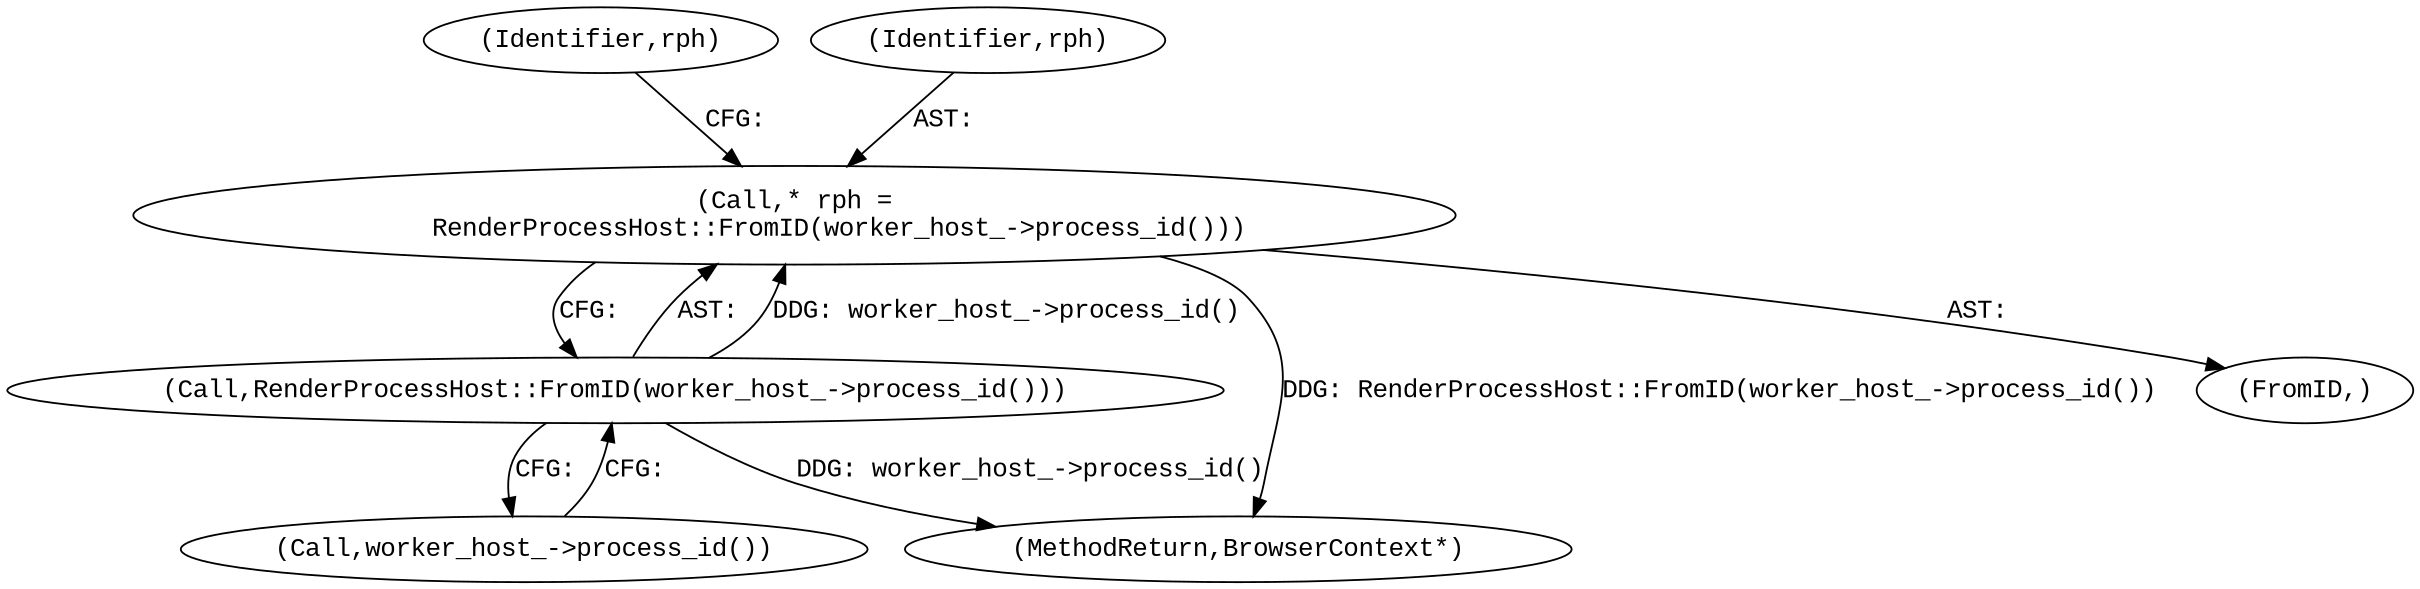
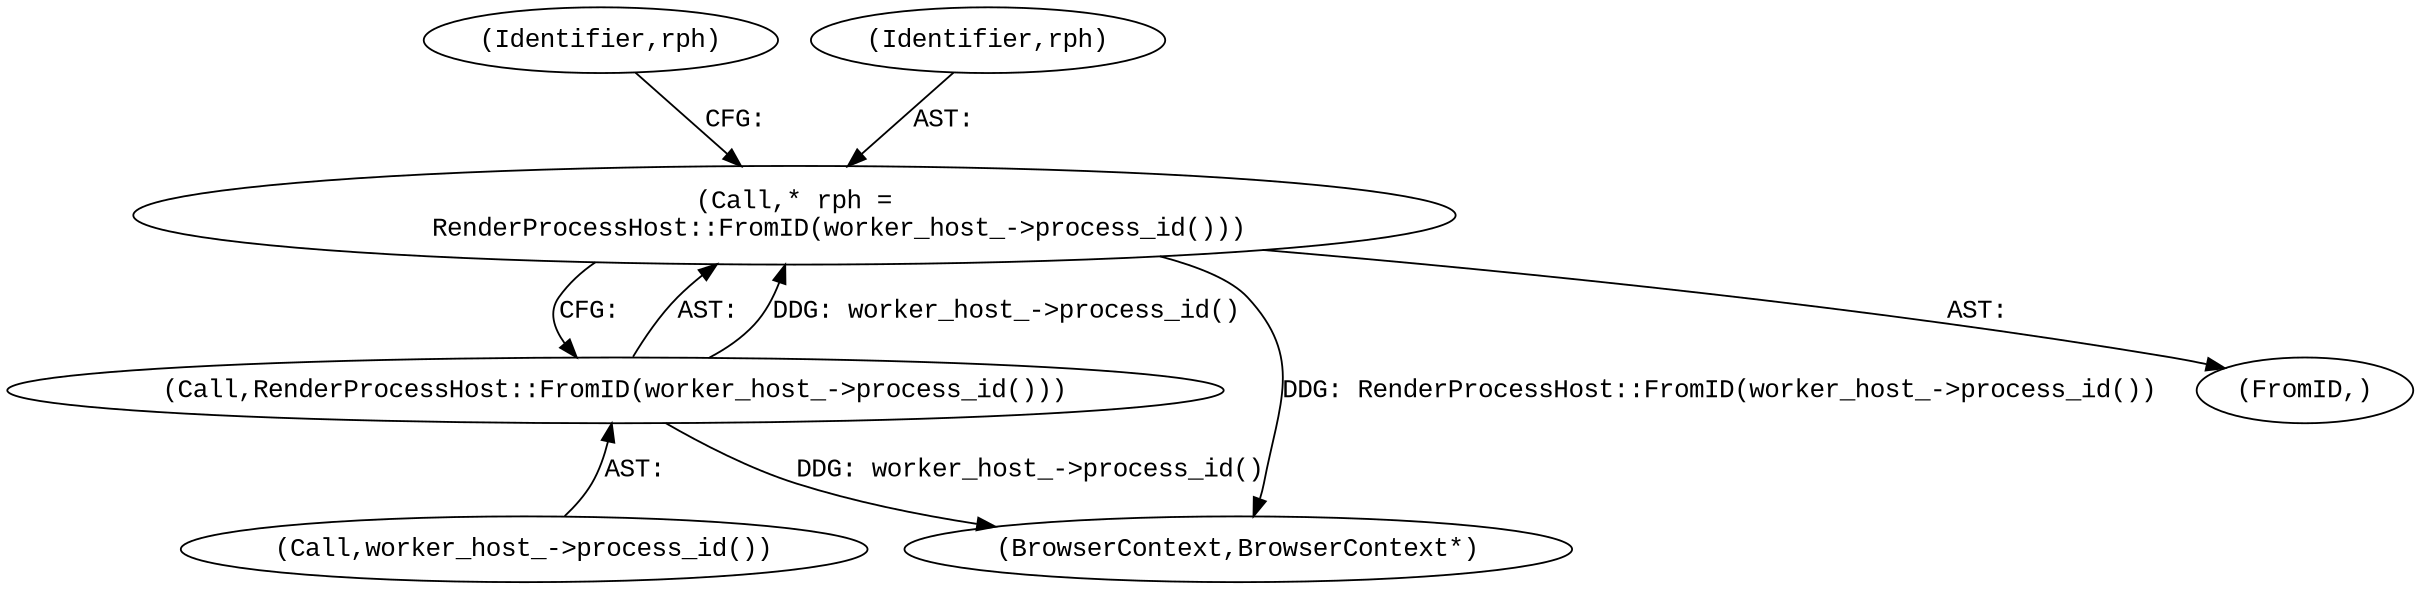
(516, 455) -> none
(643, 470) -> (643, 470)
(1238, 549) -> (1238, 549)
